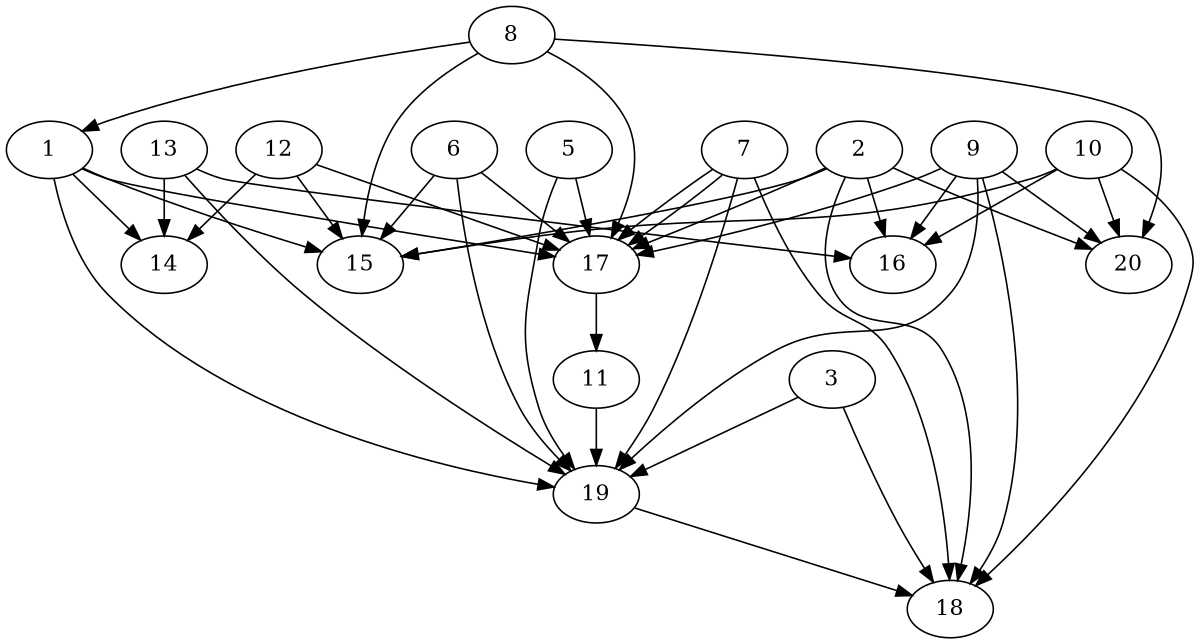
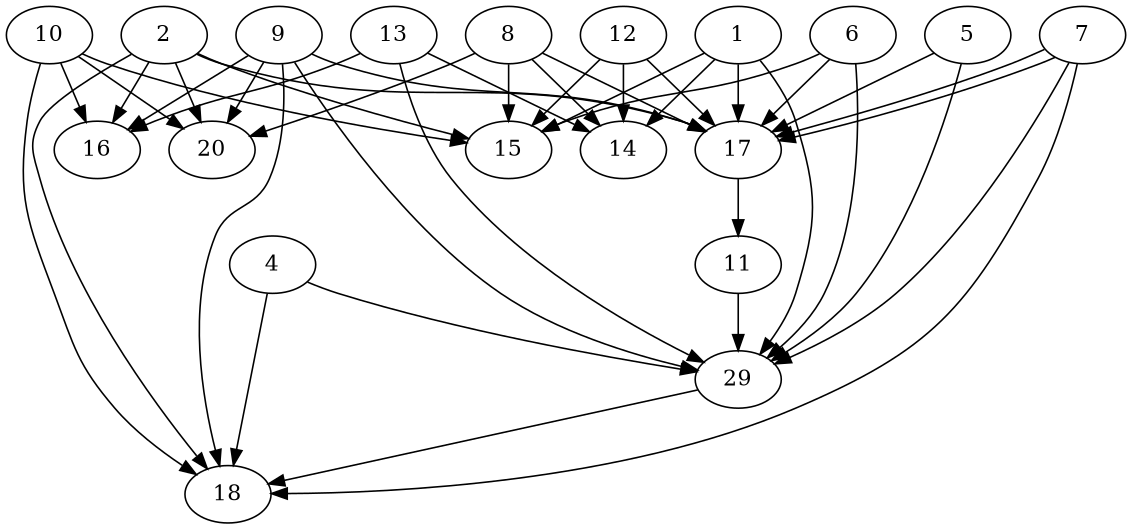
(282, 75) -> (559, 85)
(832, 379) -> (273, 265)
(596, 494) -> (738, 379)
